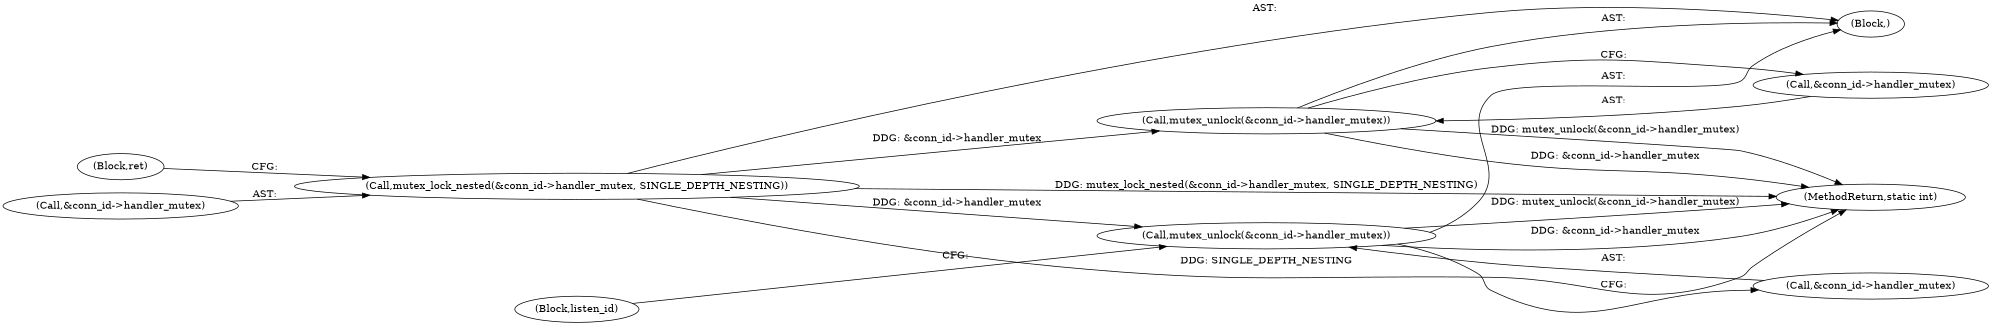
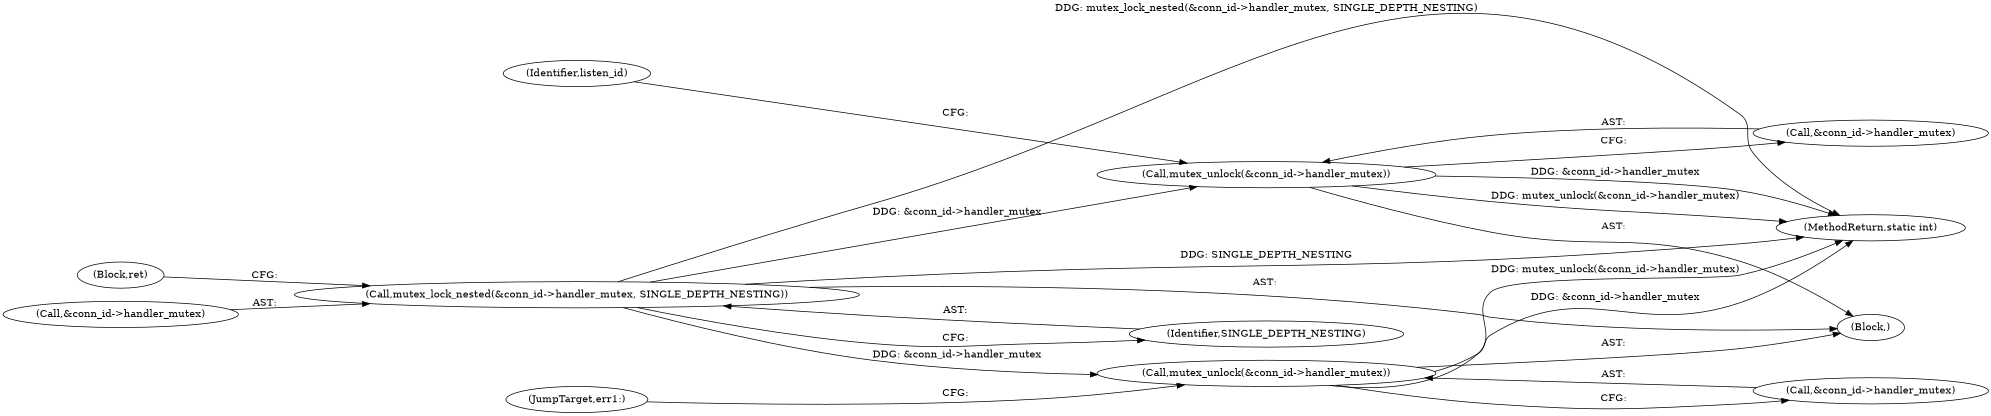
(577, 309) -> (577, 74)
none -> (1266, 334)
none -> (577, 400)
